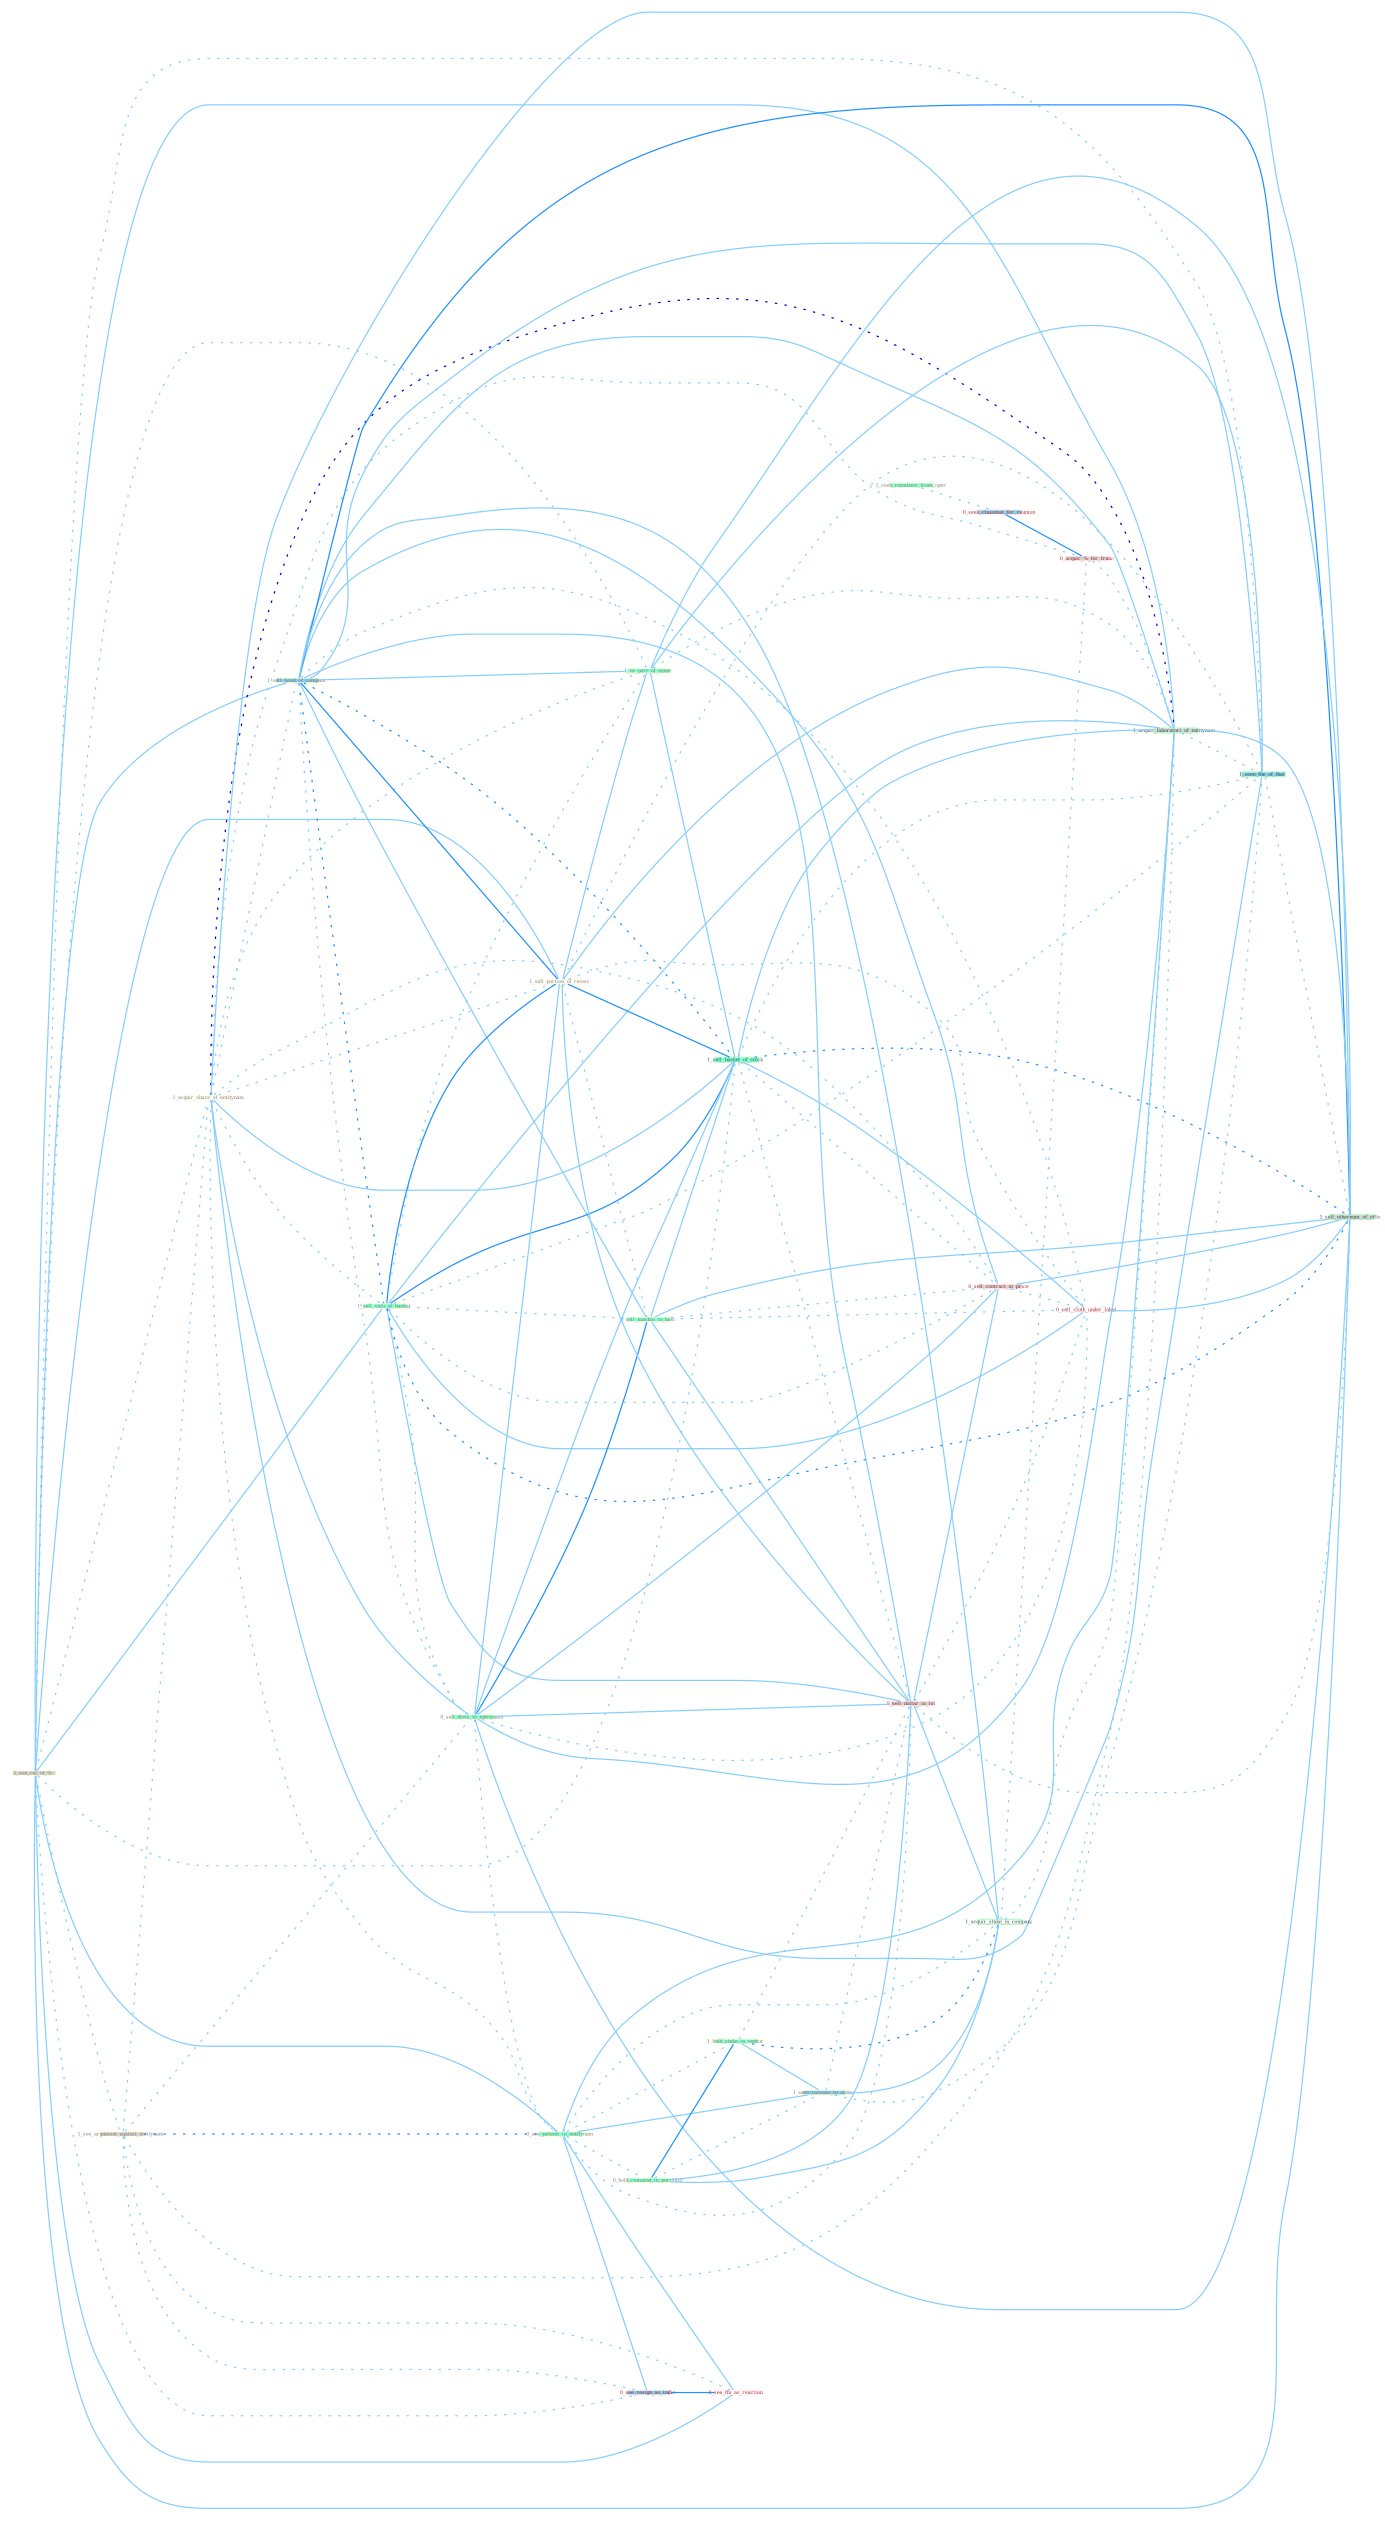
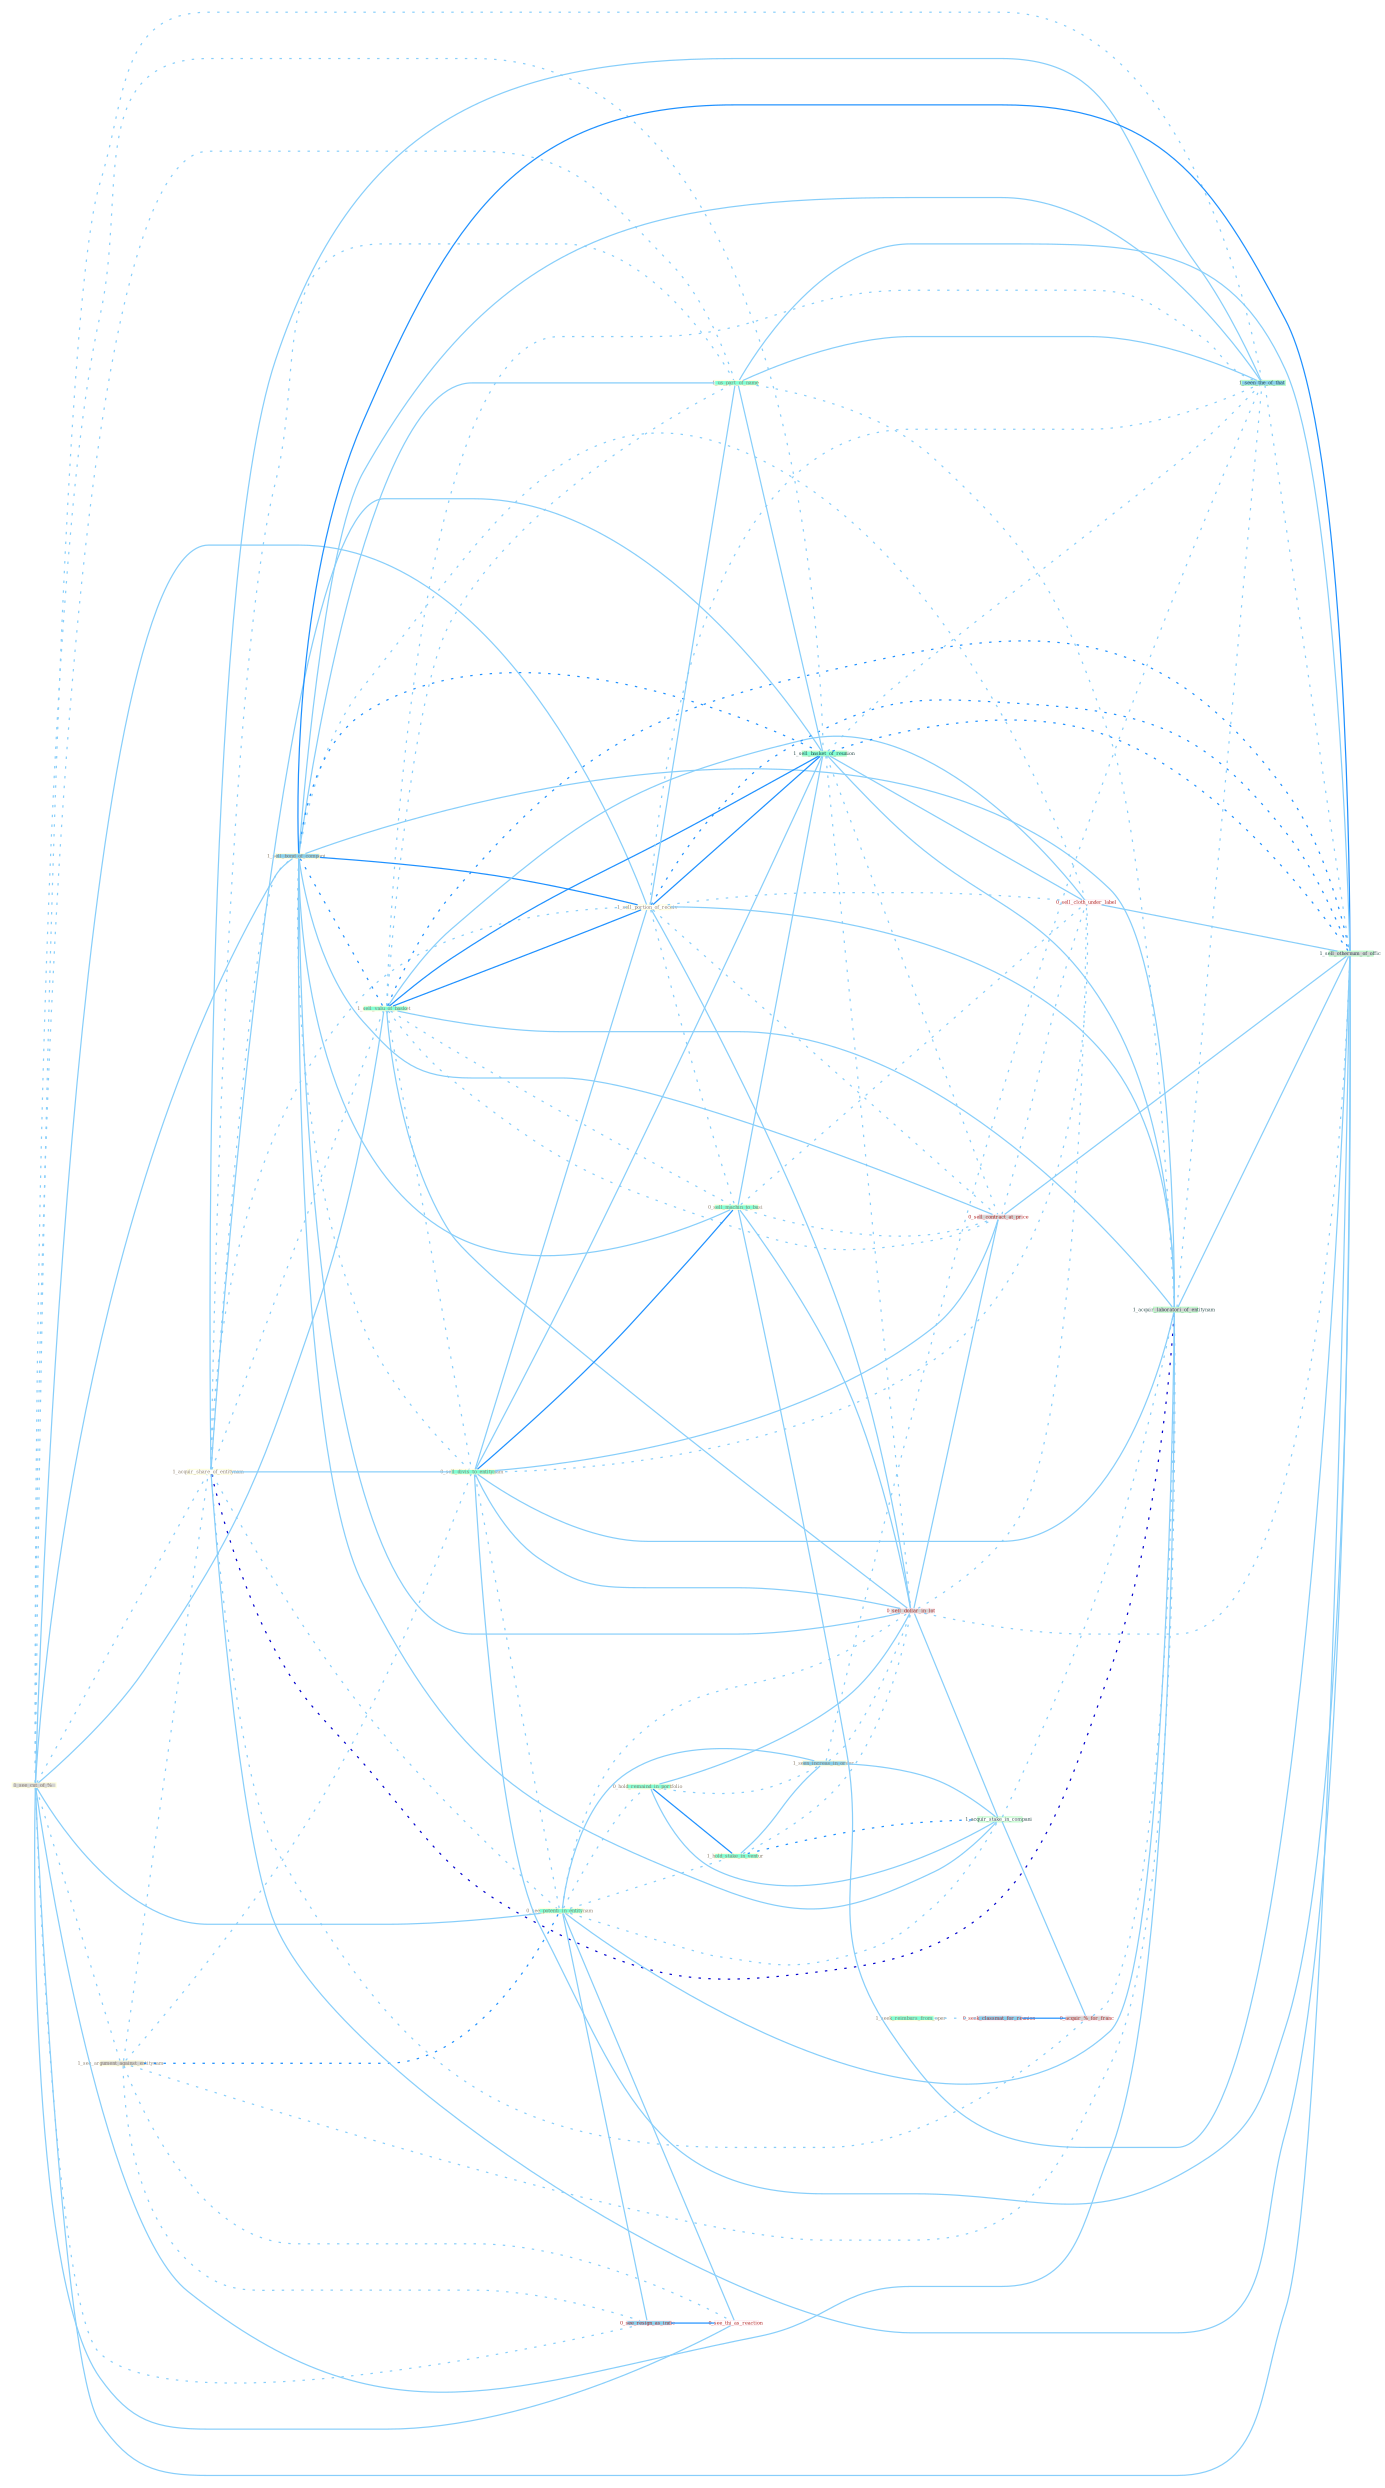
none -> (1016, 703)
(626, 978) -> (824, 1062)
(737, 1060) -> (824, 754)
(1046, 1206) -> (1044, 1919)
